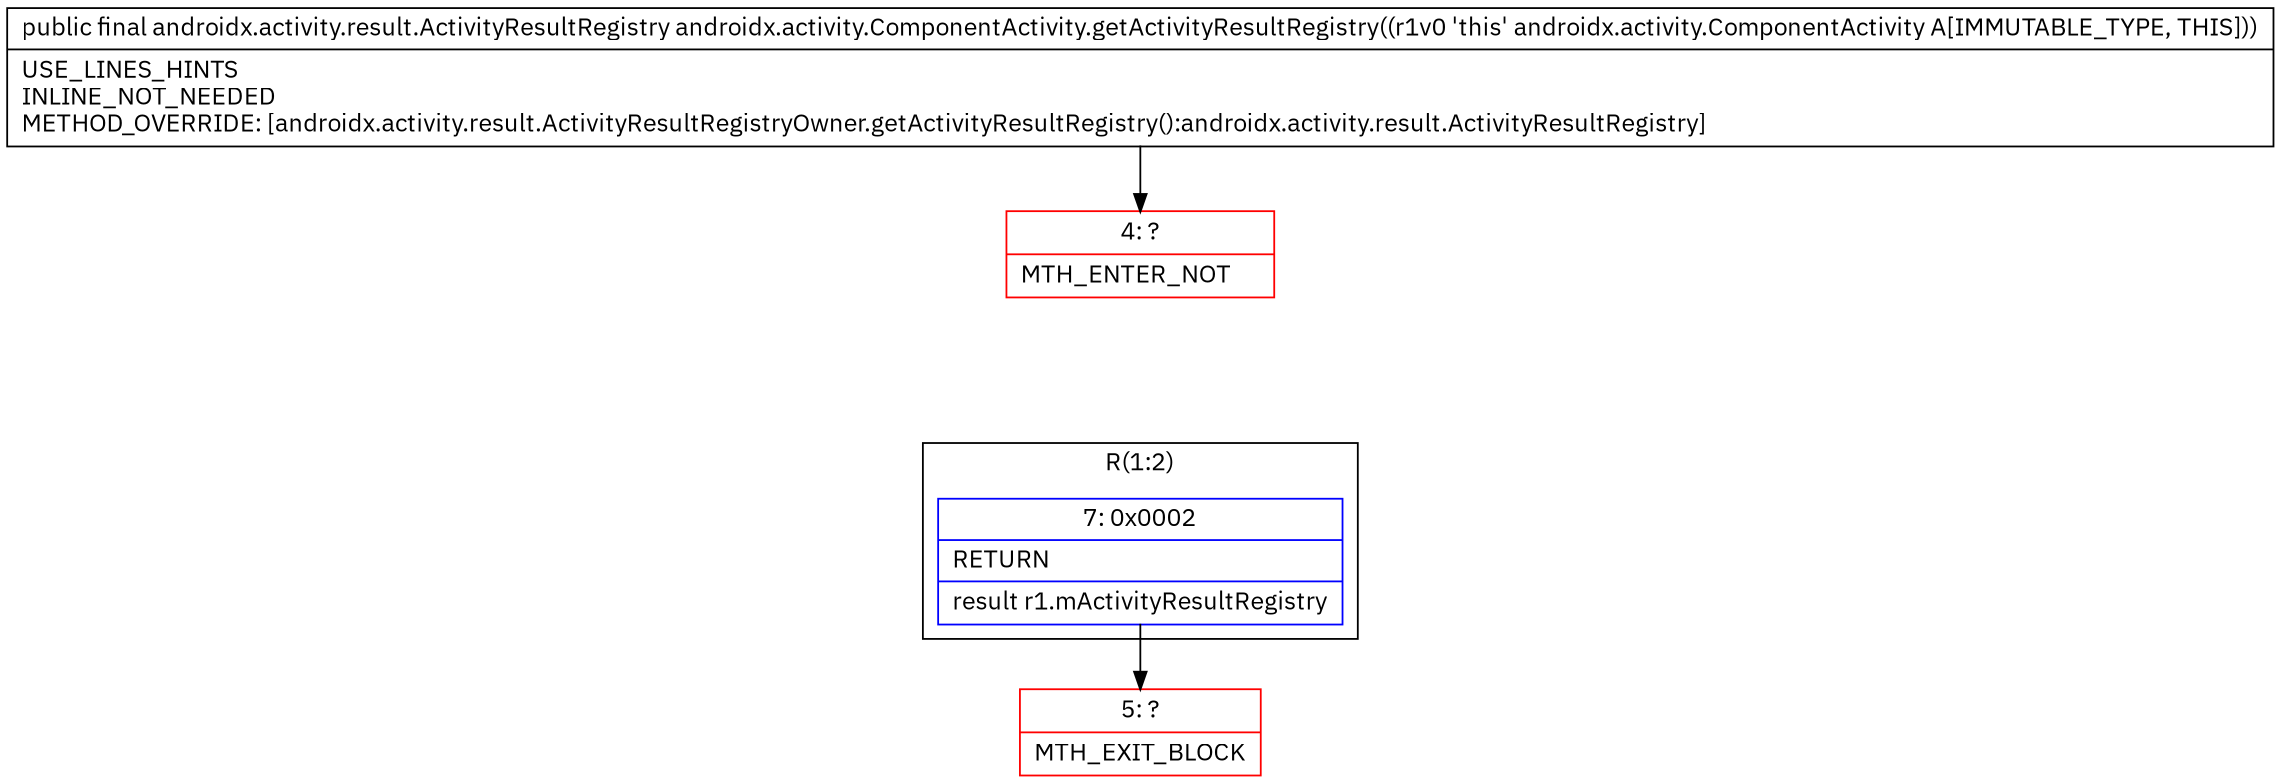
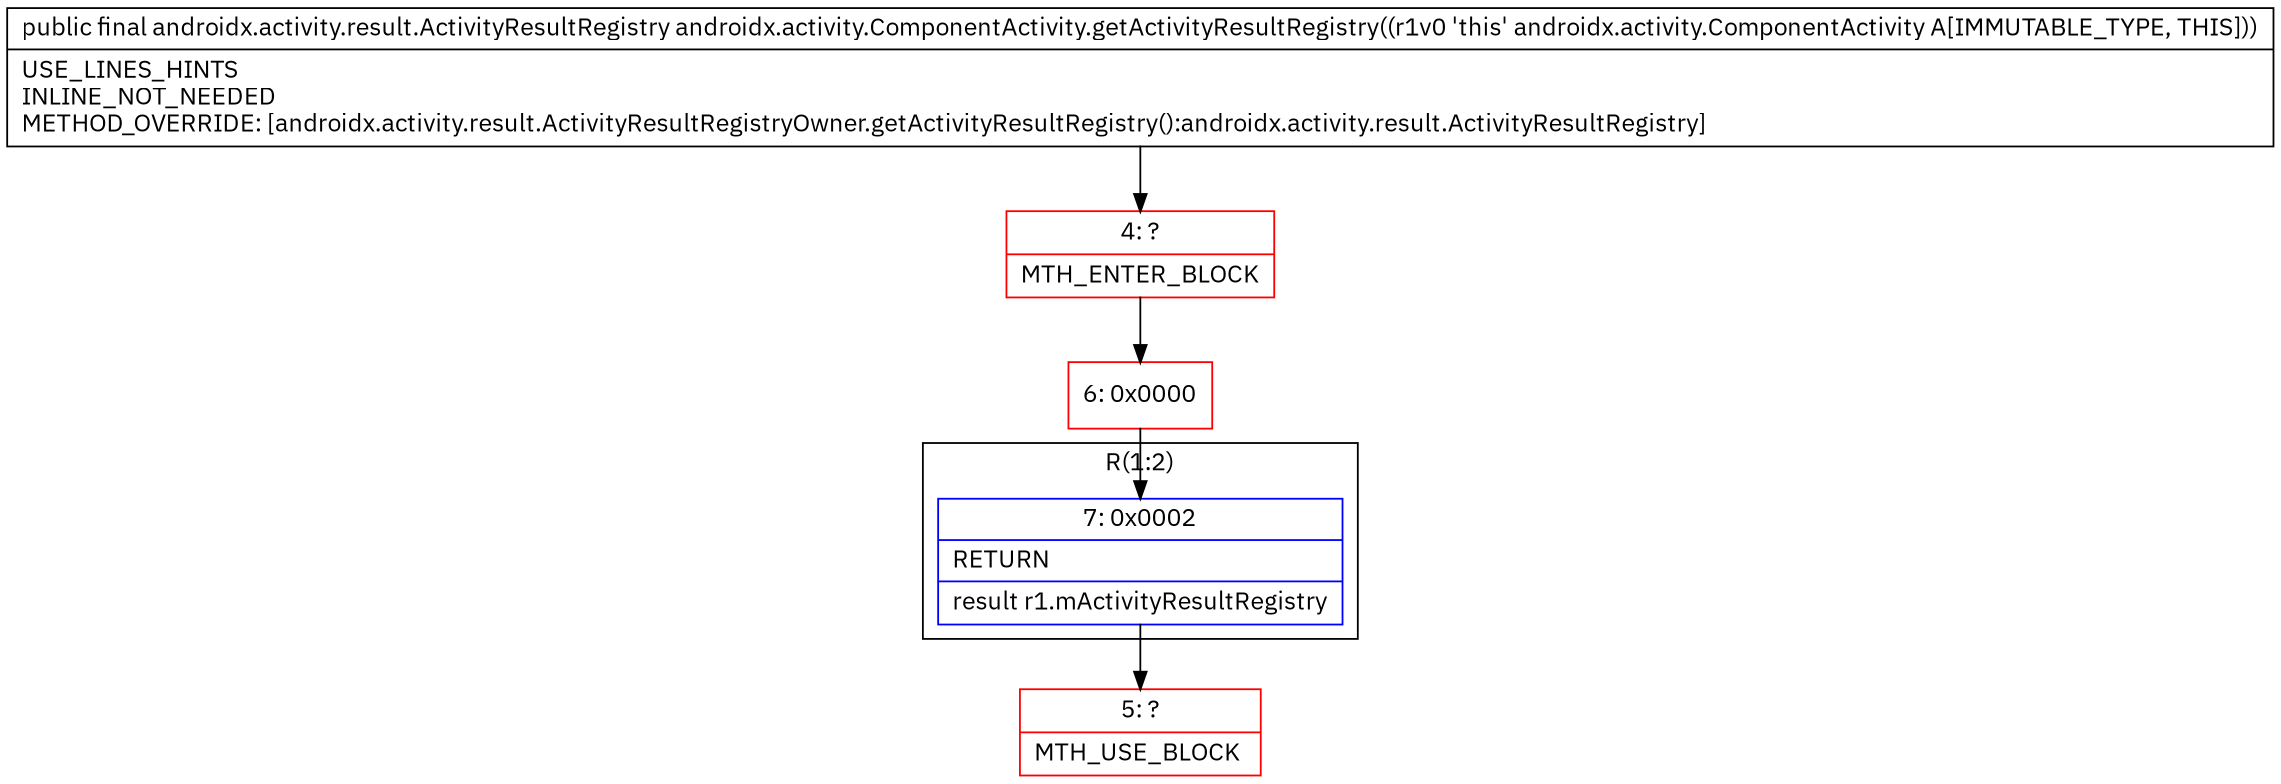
(1127, 275) -> (1140, 275)
none -> (1140, 395)
(1140, 753) -> (1138, 753)
